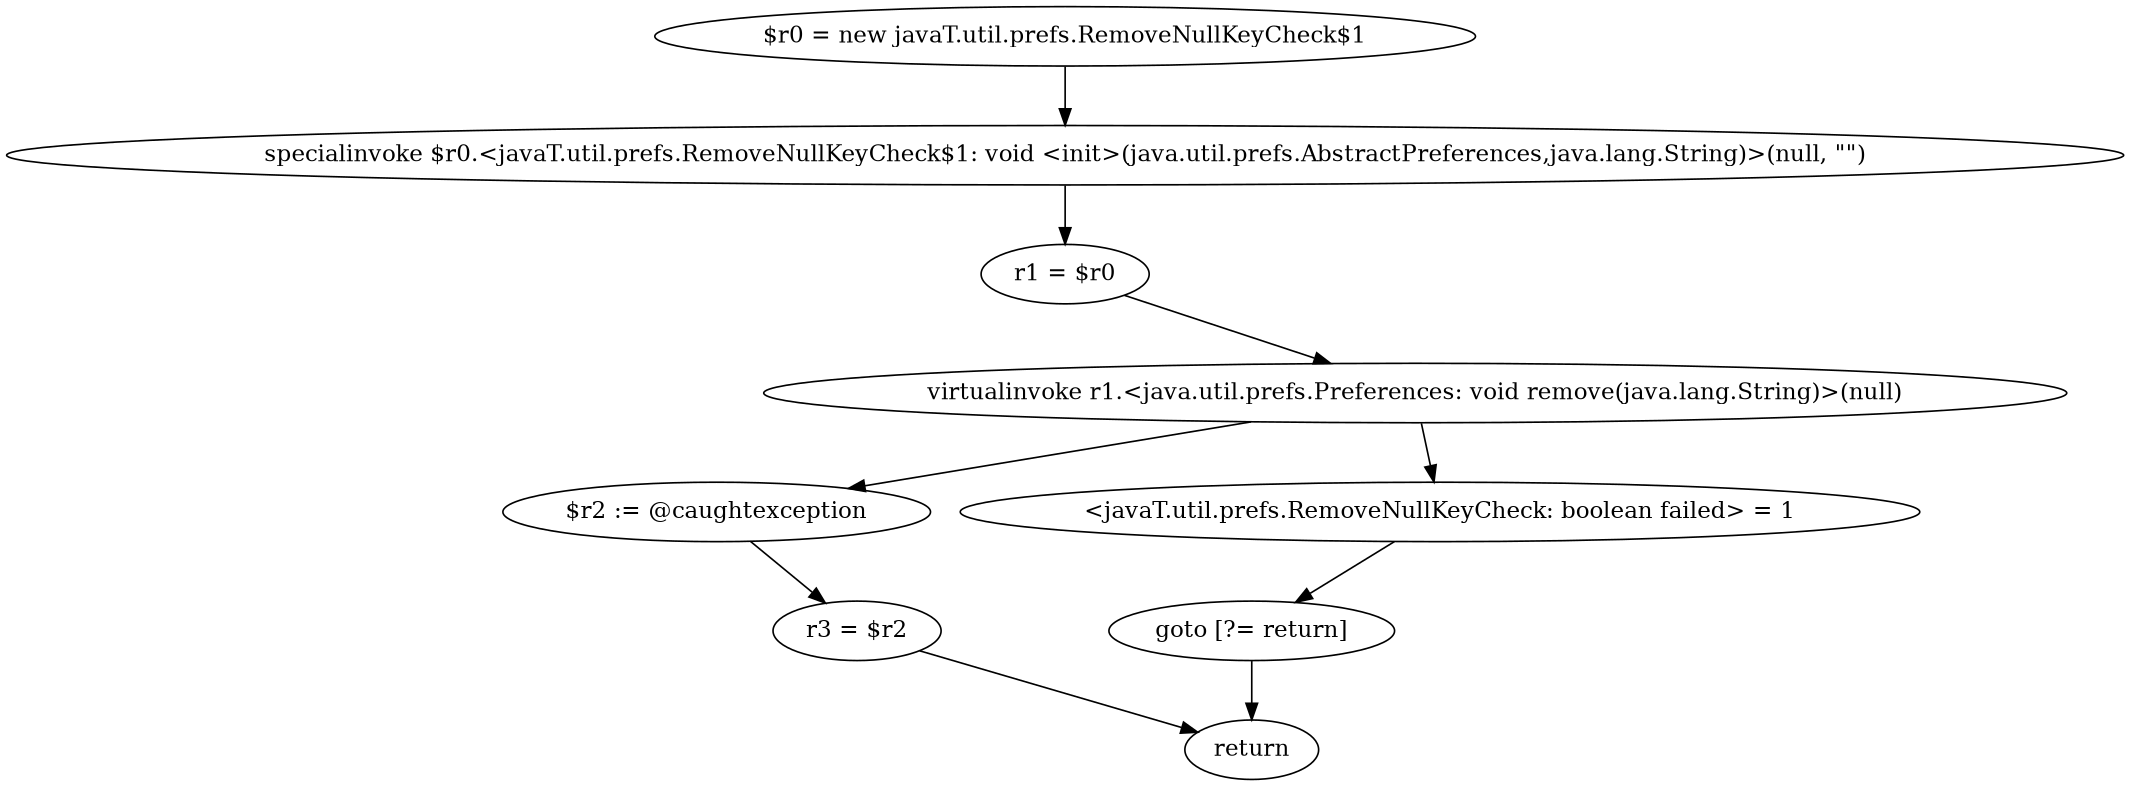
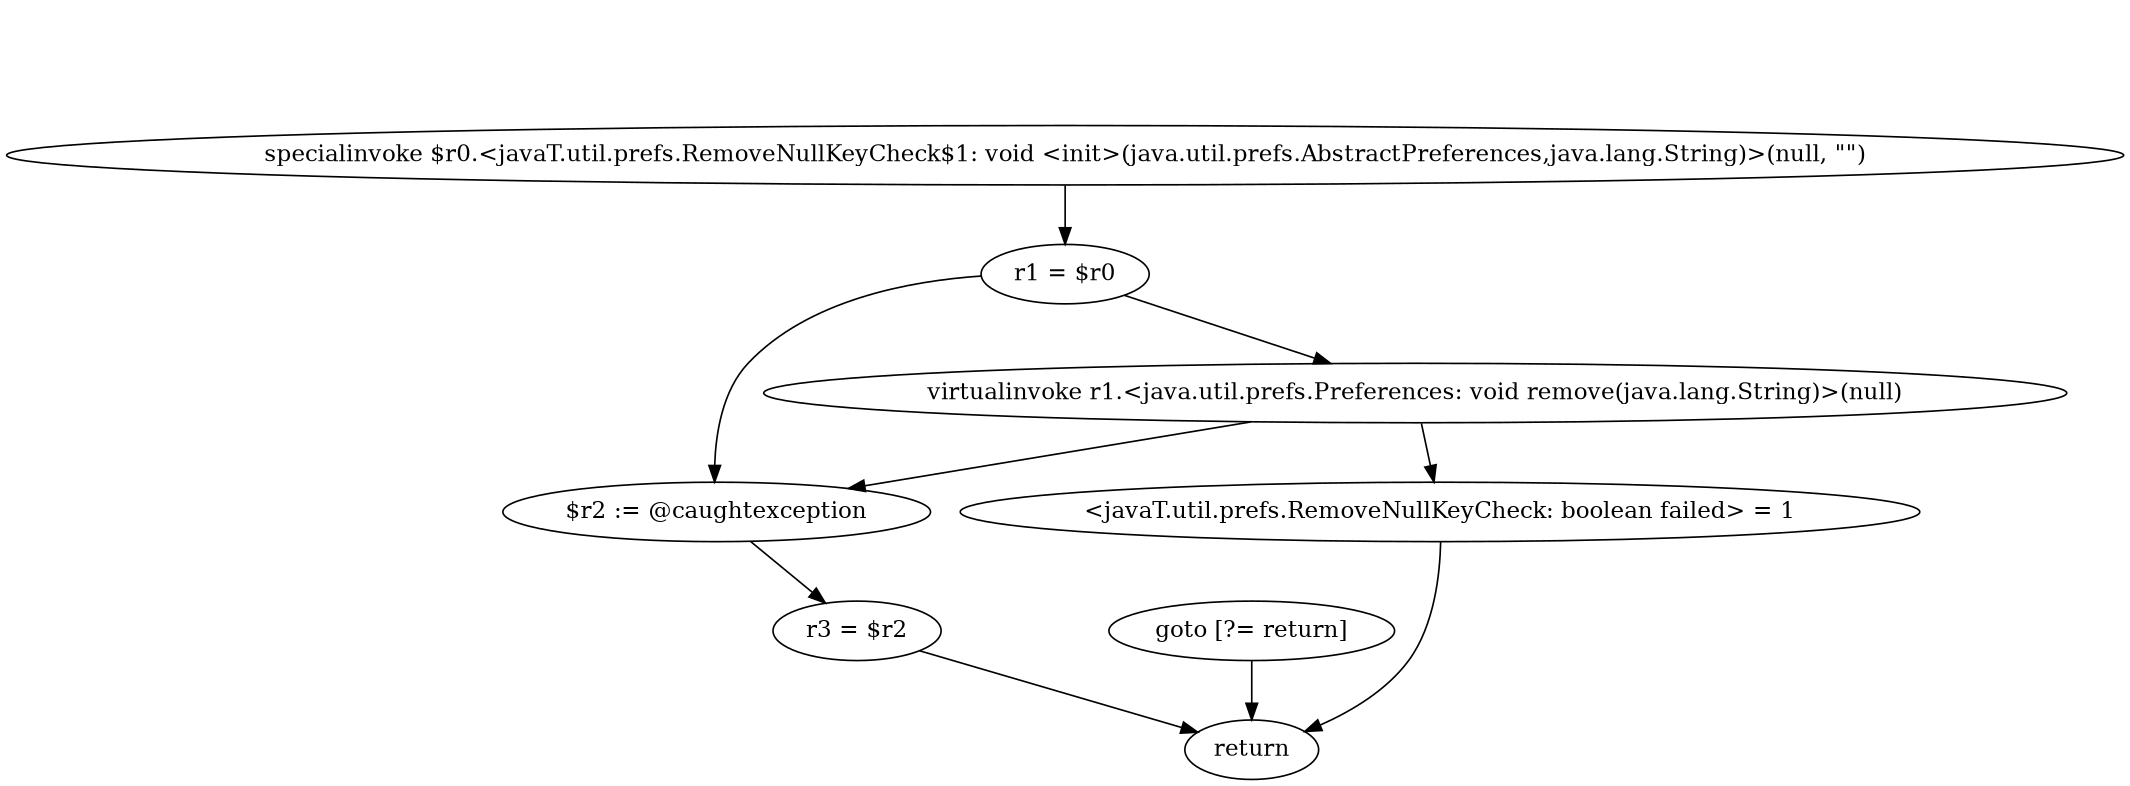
(1065, 36) -> none
none -> (806, 320)
(1352, 567) -> (1412, 655)
